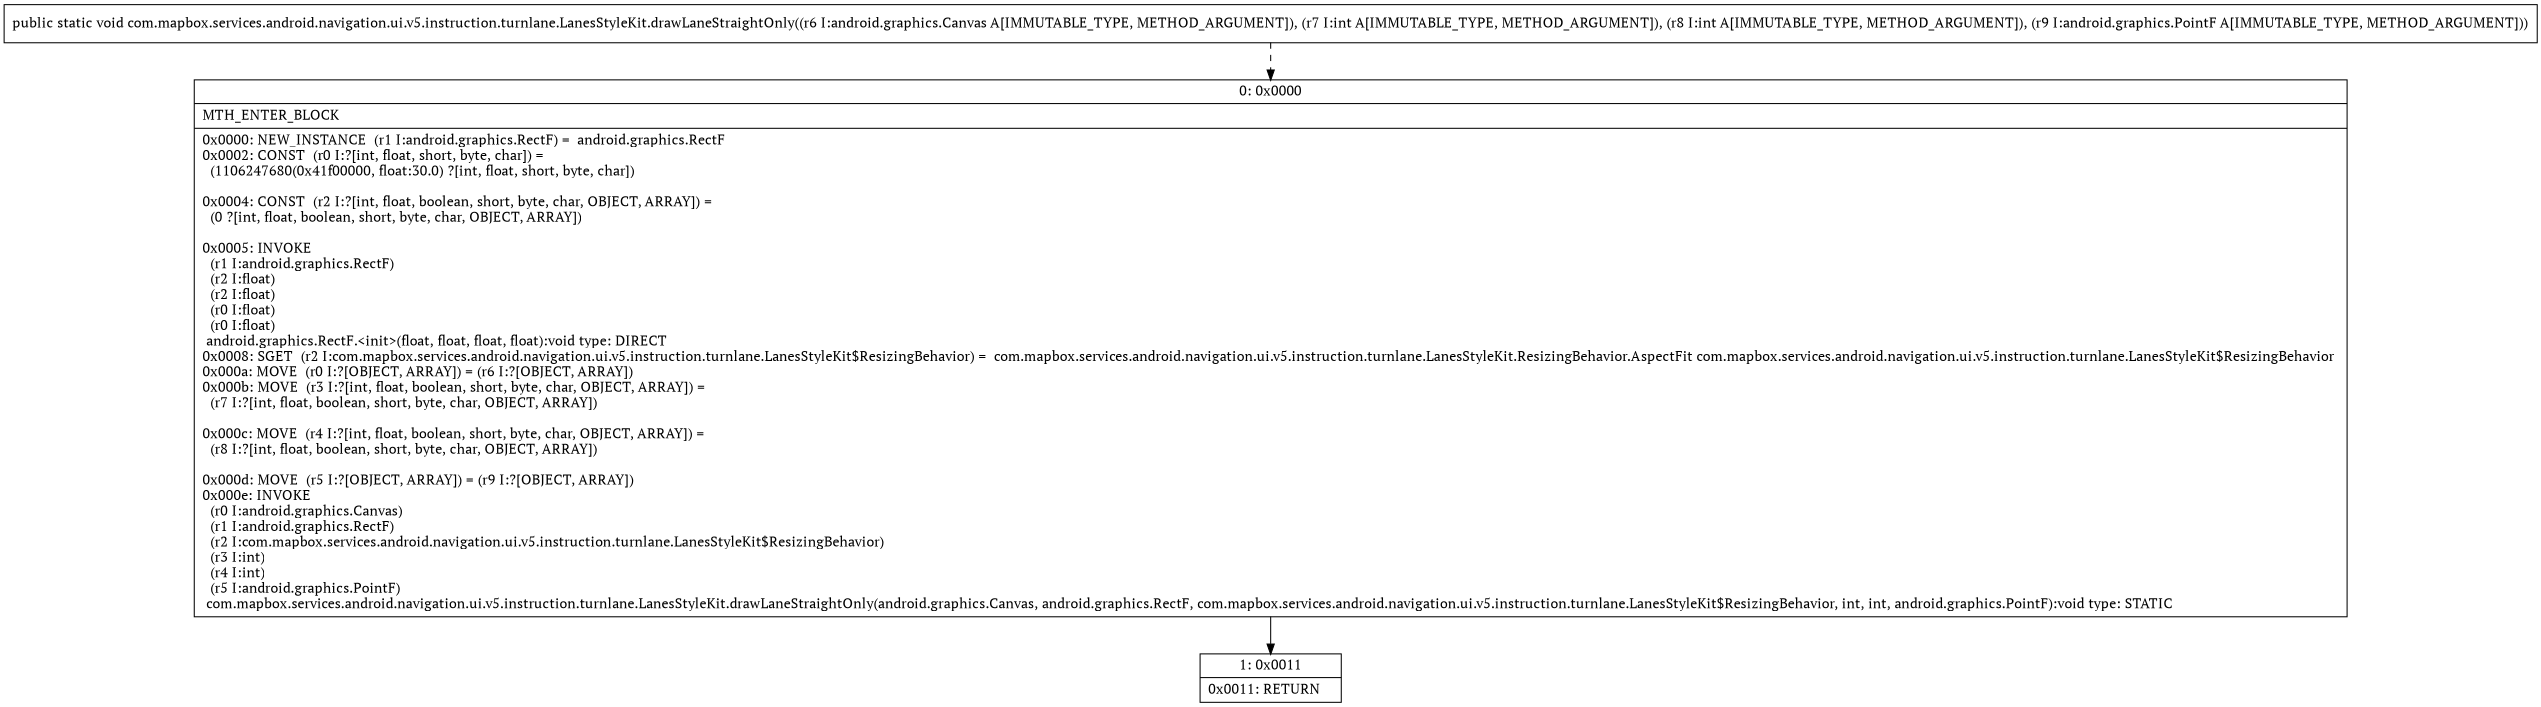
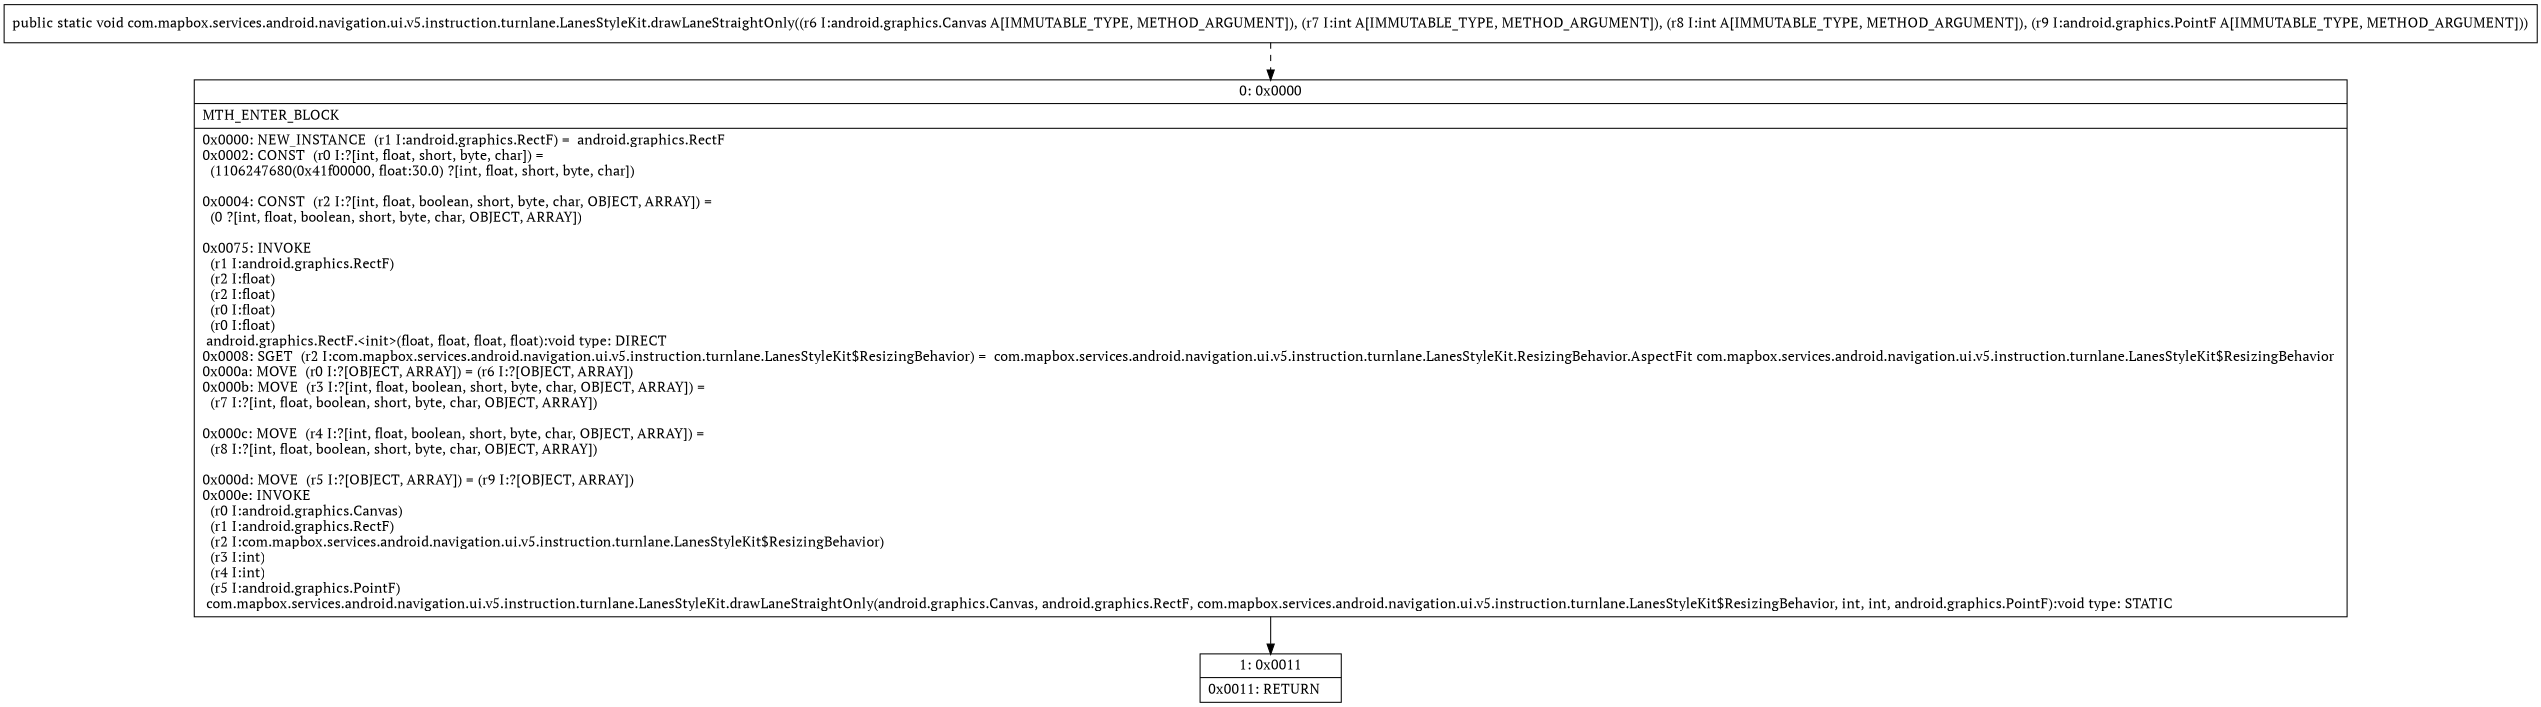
(261, 248) -> (261, 248)
